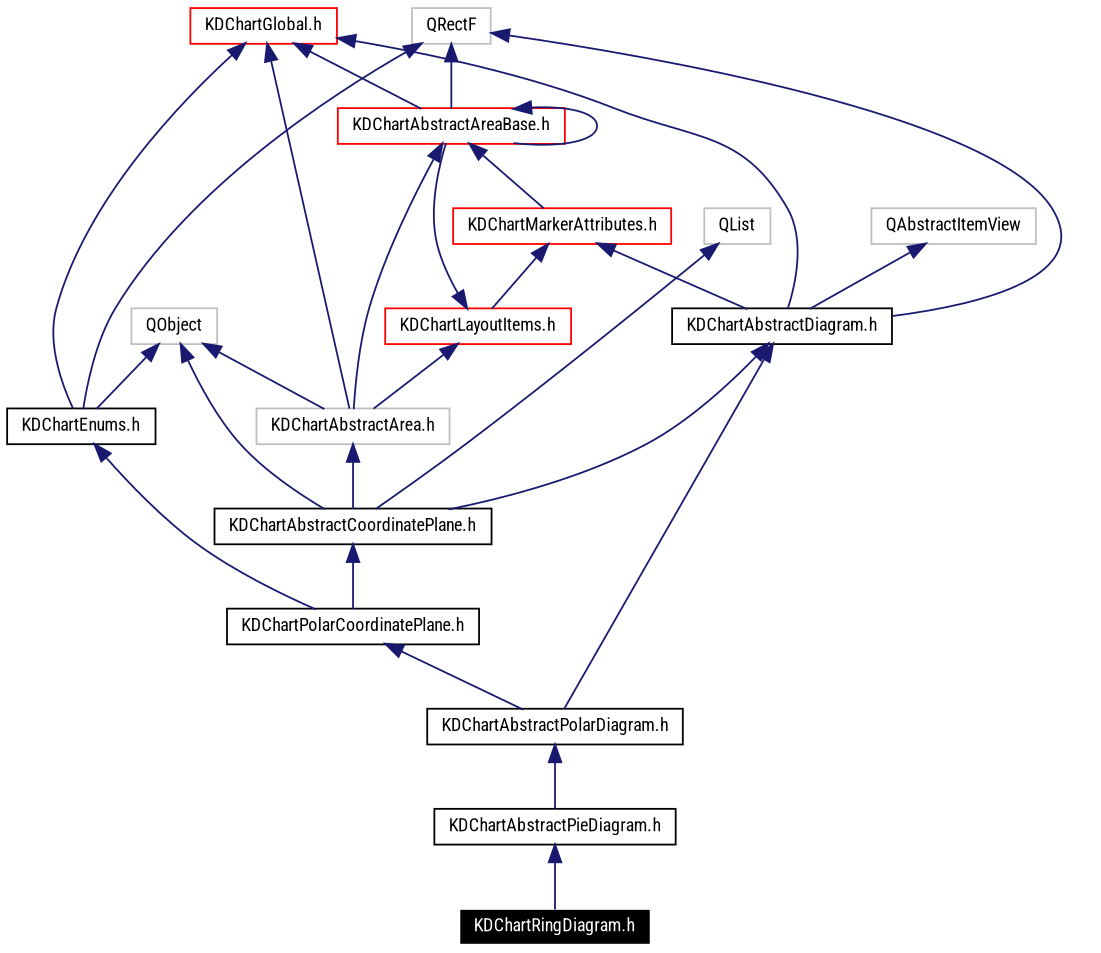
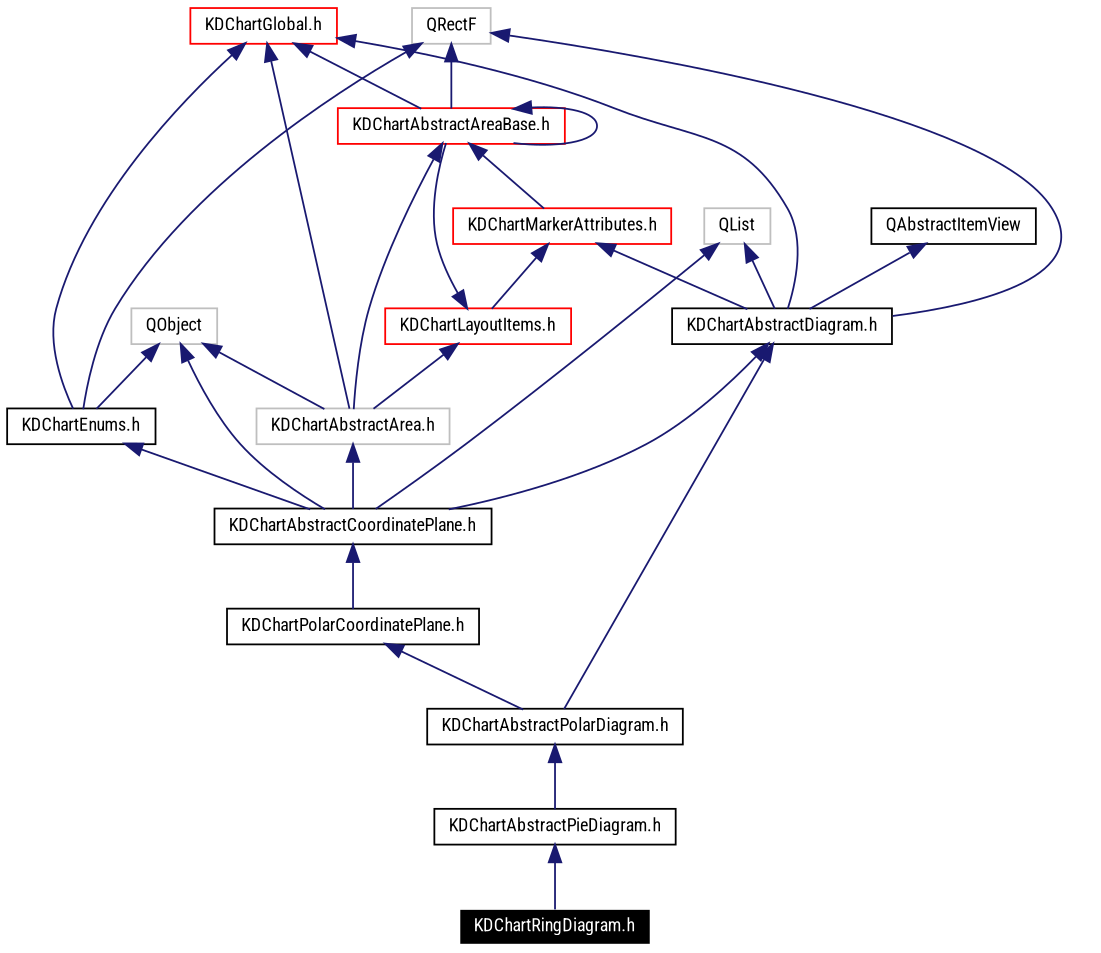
(954, 226) -> (954, 226)
none -> (764, 284)
(202, 547) -> (226, 479)
